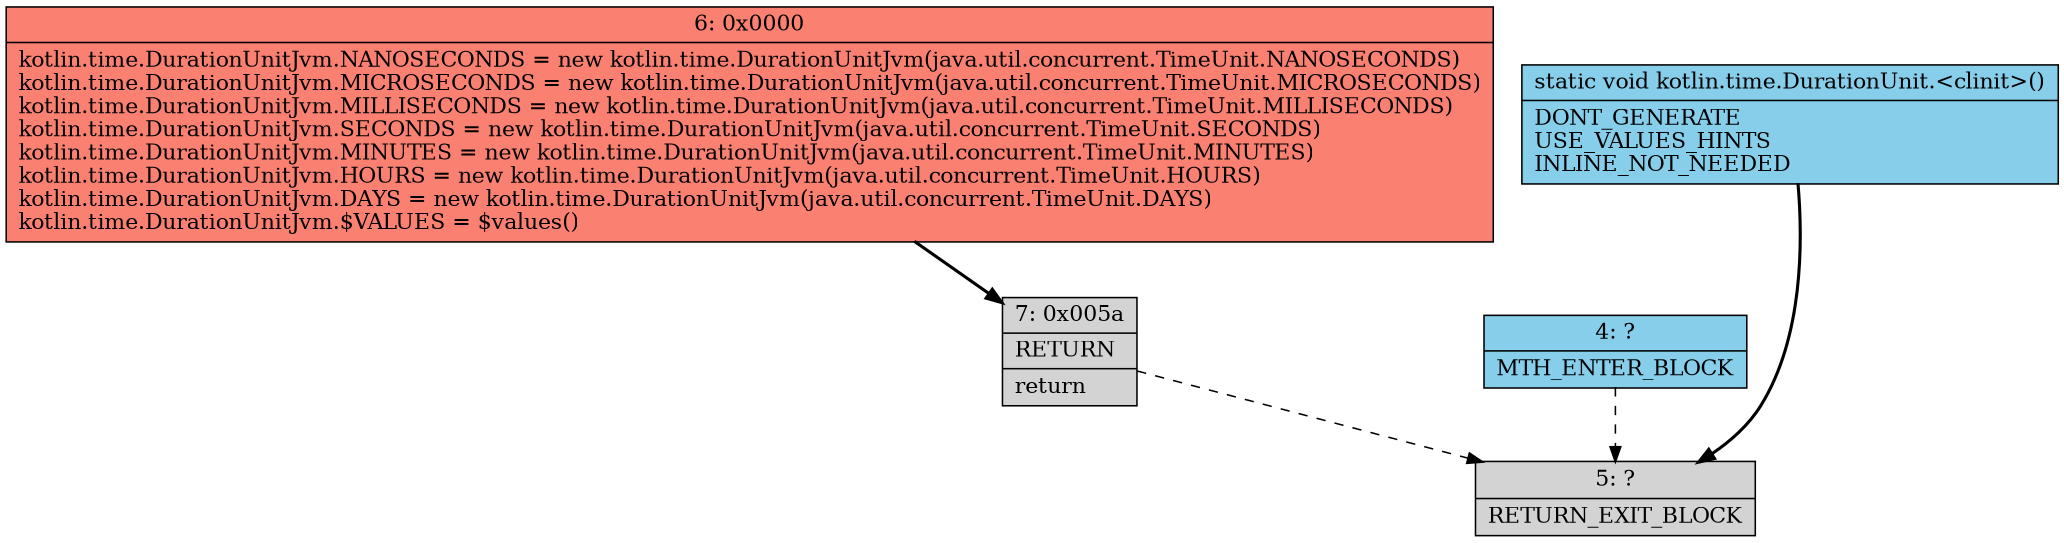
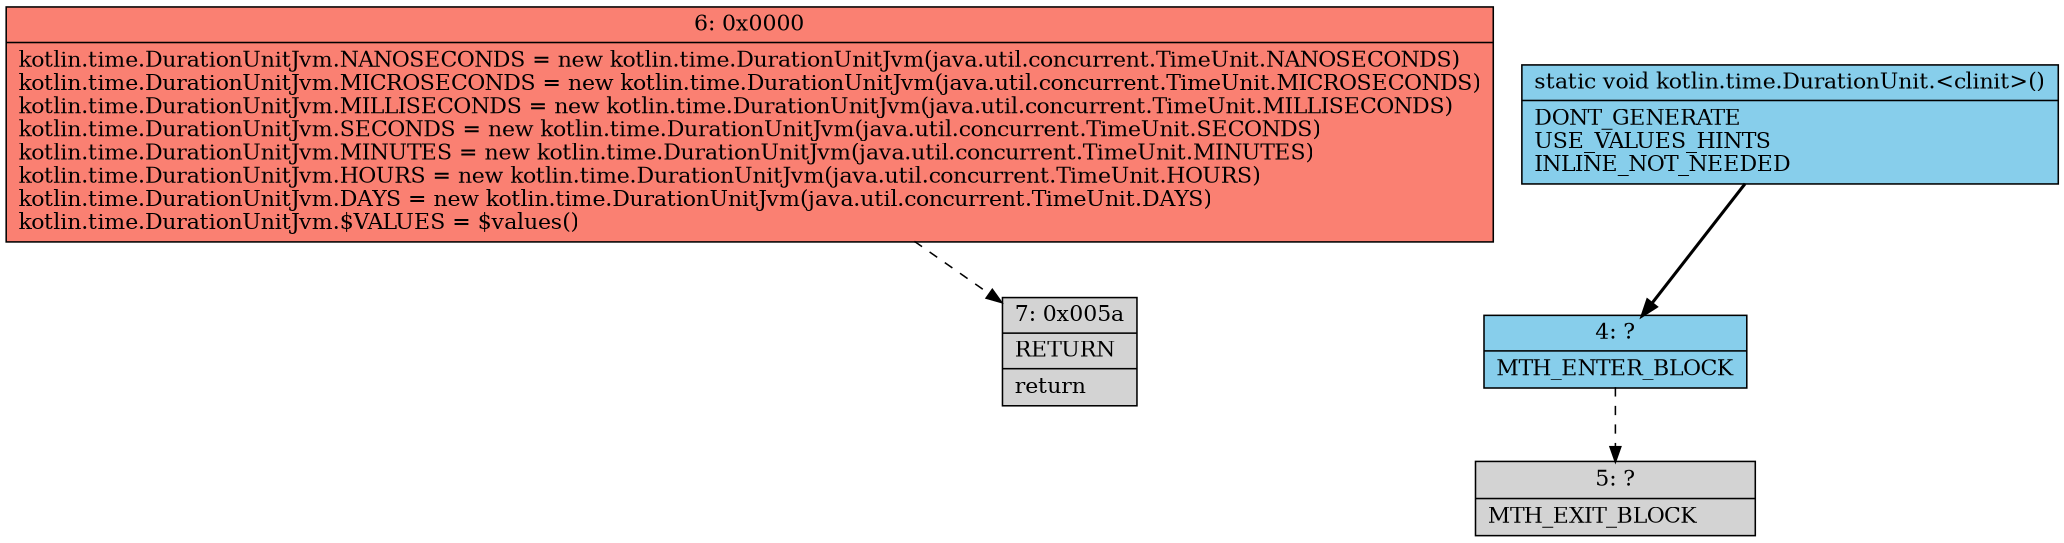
(952, 267) -> (952, 267)
(1790, 331) -> (1699, 243)
(1303, 415) -> none
(1615, 516) -> (1593, 516)
